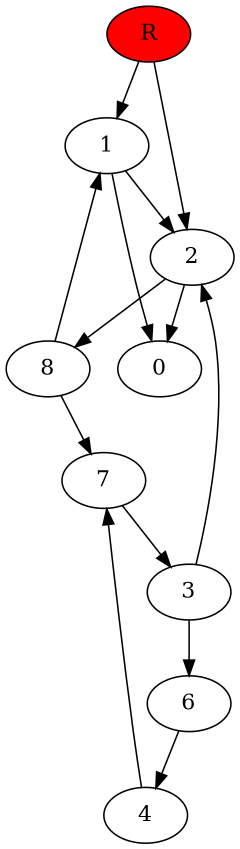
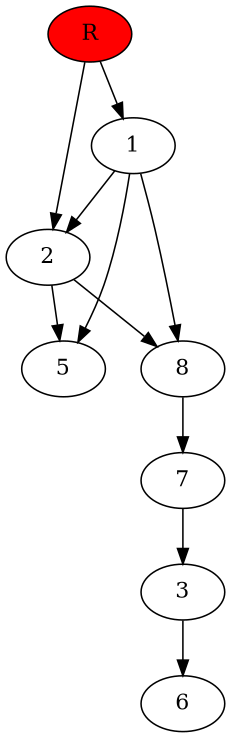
(75, 265) -> (159, 249)
(160, 369) -> (64, 369)
(217, 432) -> none
(146, 815) -> none
